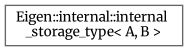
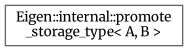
(94, 26) -> (94, 26)
